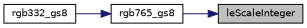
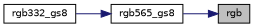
(147, 14) -> (147, 14)
(261, 14) -> (234, 14)
